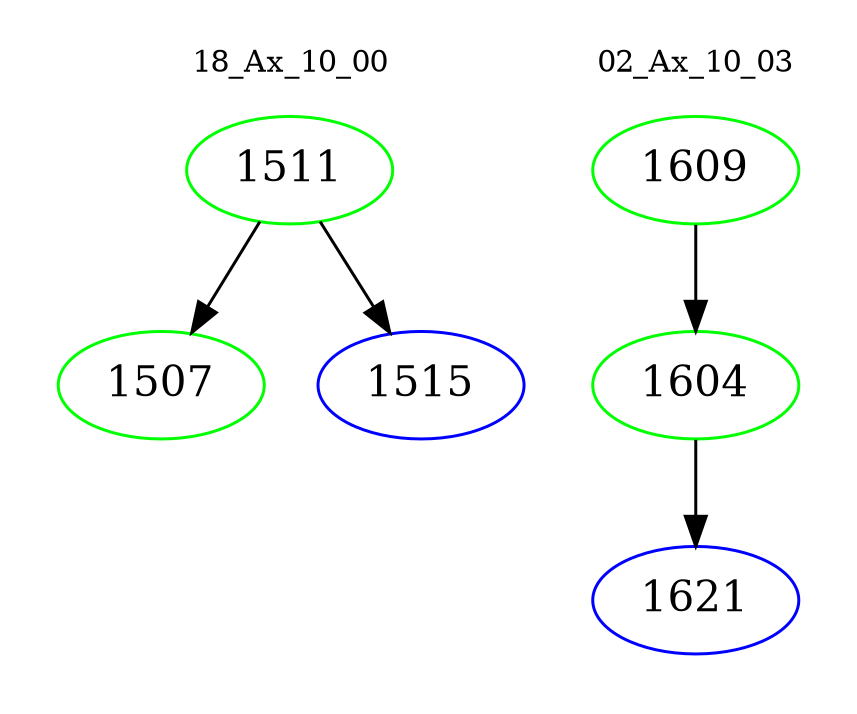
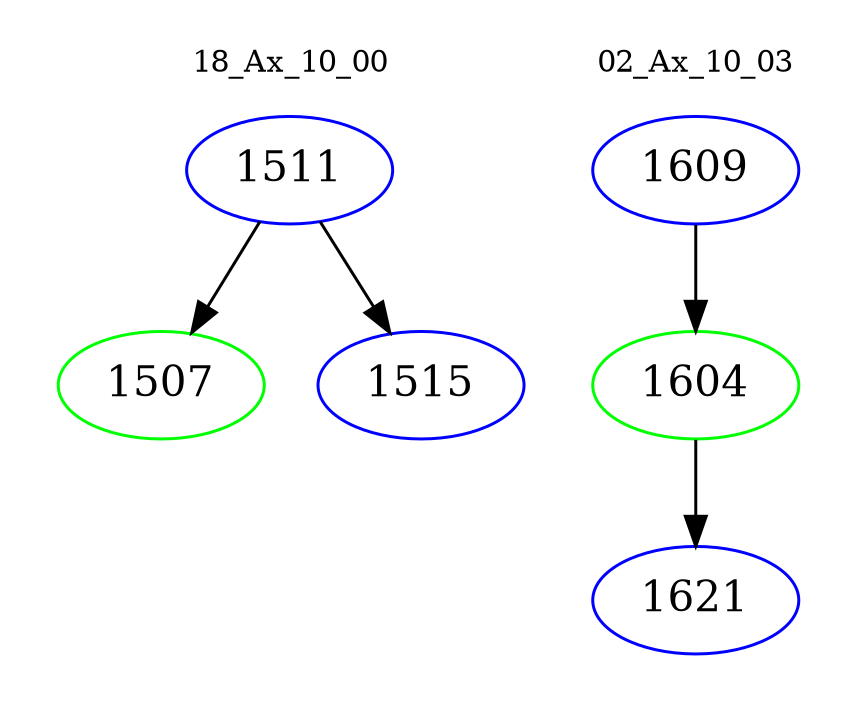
(290, 170) -> (290, 170)
(696, 170) -> (696, 170)
